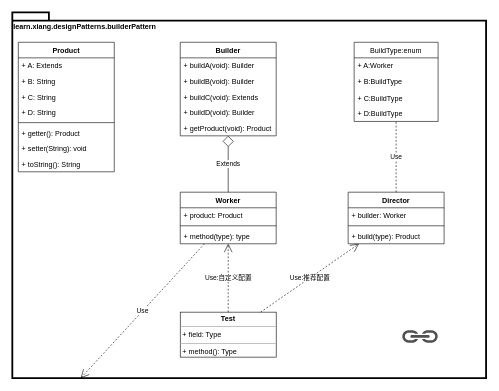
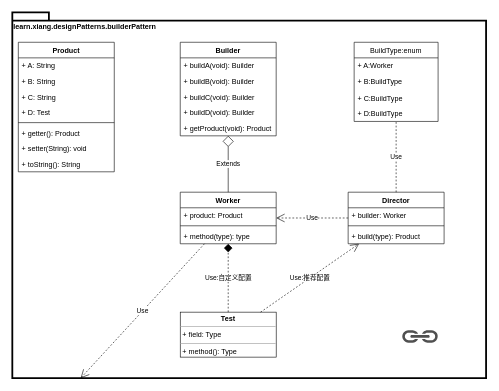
(43, 66) -> (40, 66)
(224, 97) -> (222, 97)
(40, 113) -> (37, 113)
none -> (312, 218)
(228, 249) -> (228, 253)
